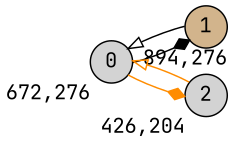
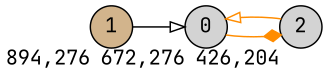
(154, 56) -> none
